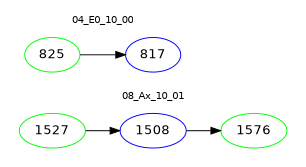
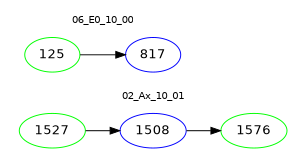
(103, 21) -> (103, 21)
(52, 55) -> (52, 55)
(153, 97) -> (153, 97)
